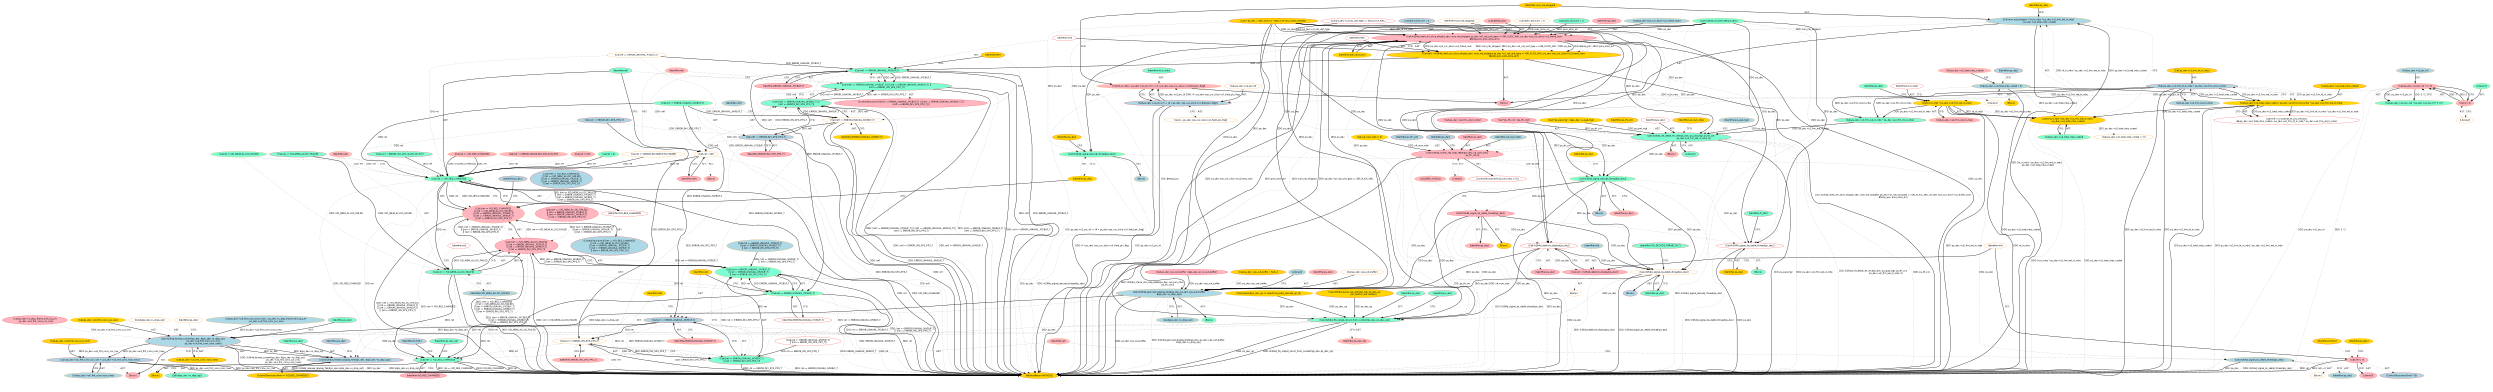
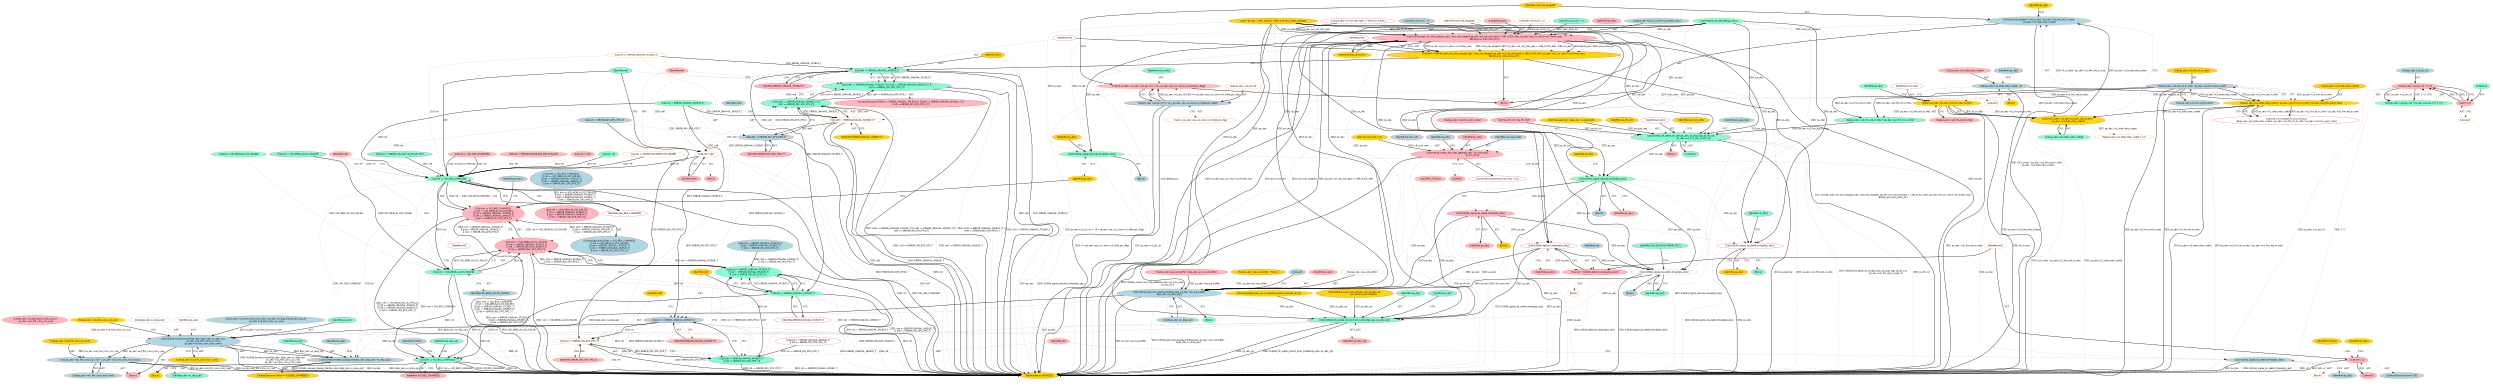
(1905, 108) -> (1905, 108)
